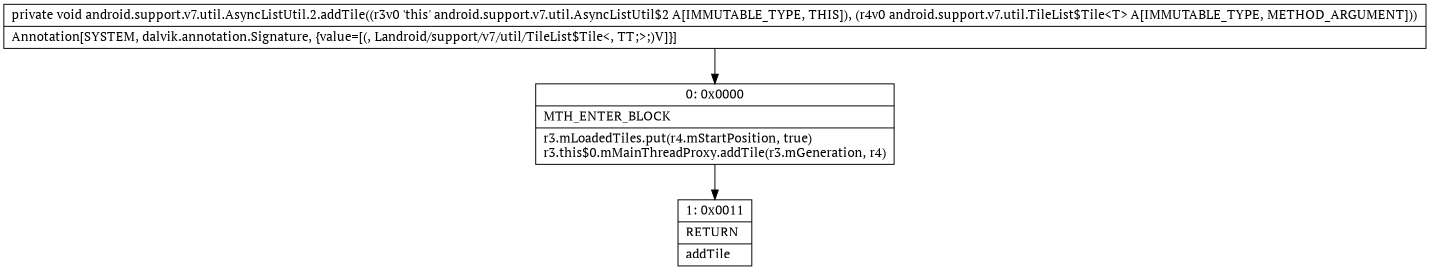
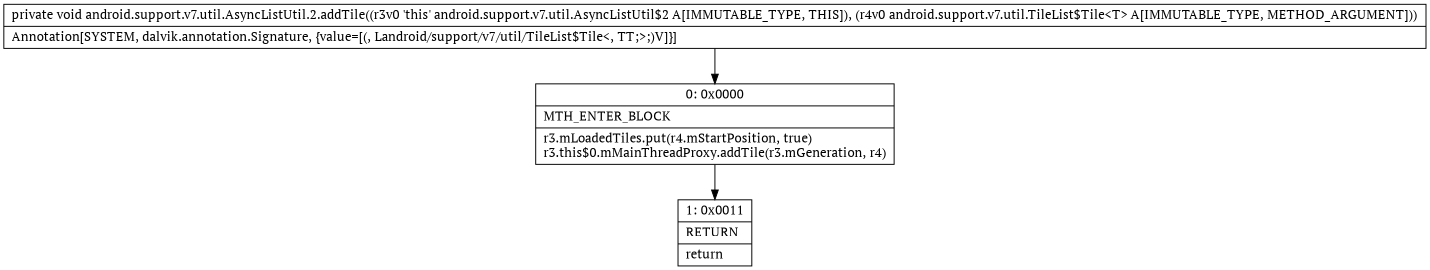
(708, 254) -> (705, 254)
